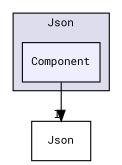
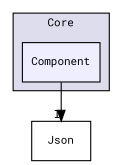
(61, 24) -> (61, 24)
